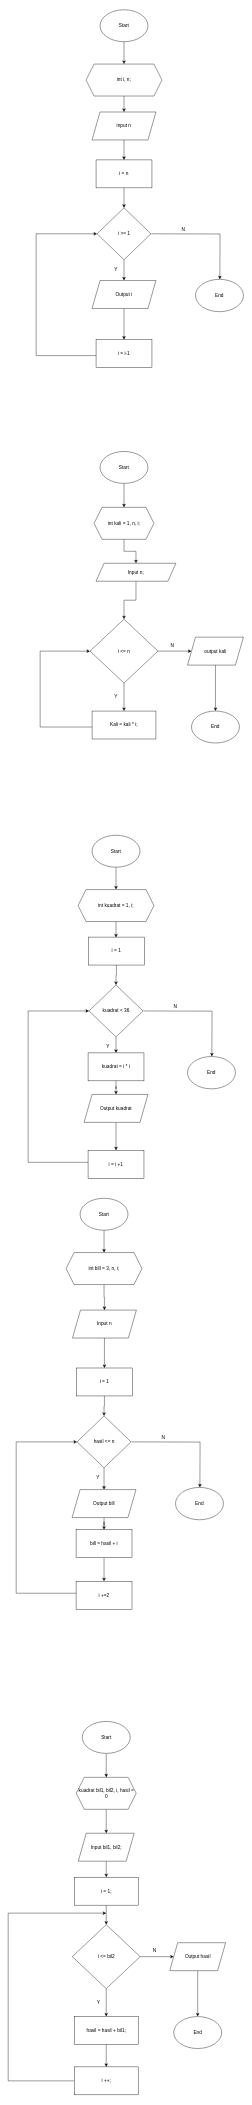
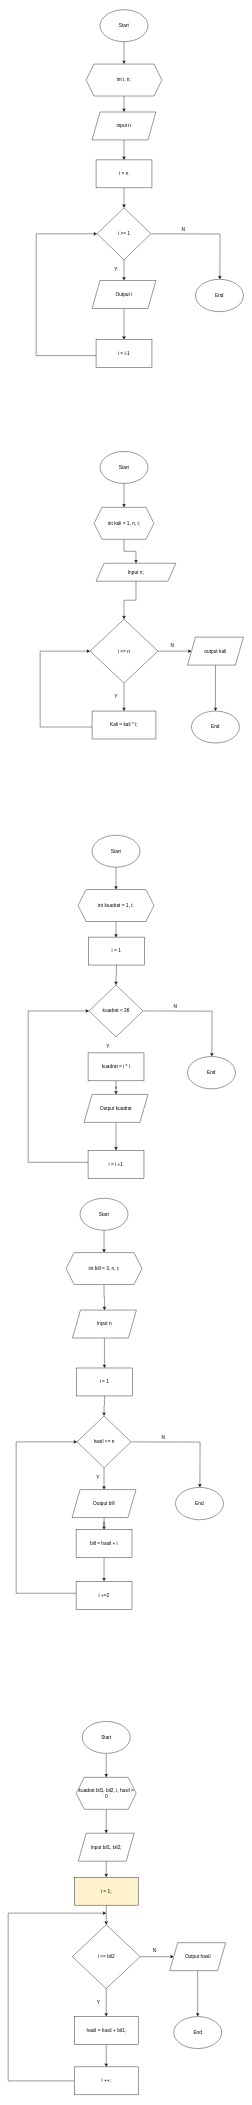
(116, 1049) -> none
(106, 1893) -> (106, 1893)
